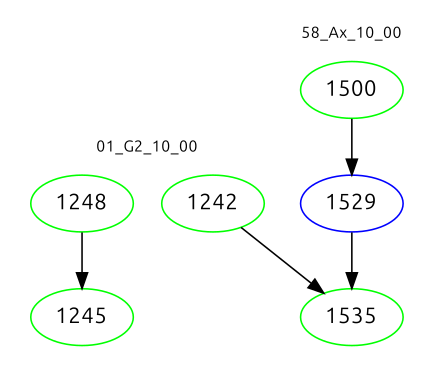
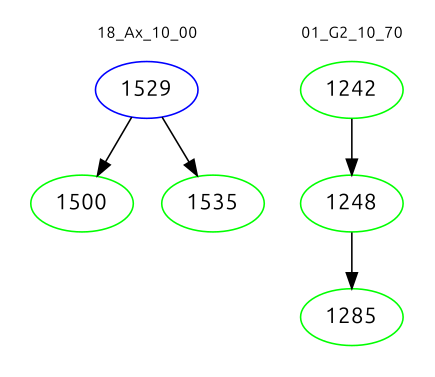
(352, 34) -> (148, 34)
(352, 139) -> (119, 140)
(148, 148) -> (353, 34)
(266, 247) -> (352, 139)
(82, 317) -> (352, 317)
